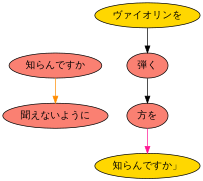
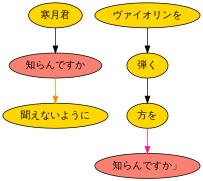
none -> (55, 15)
(147, 66) -> (147, 66)
(55, 116) -> (55, 116)
(147, 116) -> (147, 116)
(147, 166) -> (147, 166)
